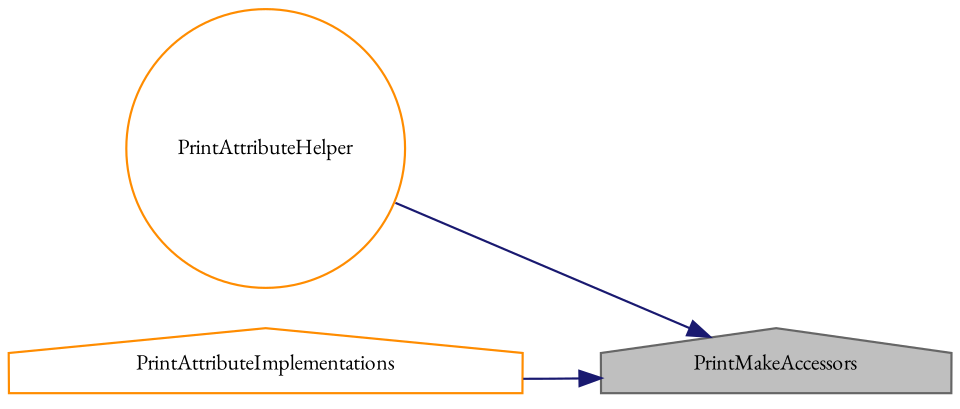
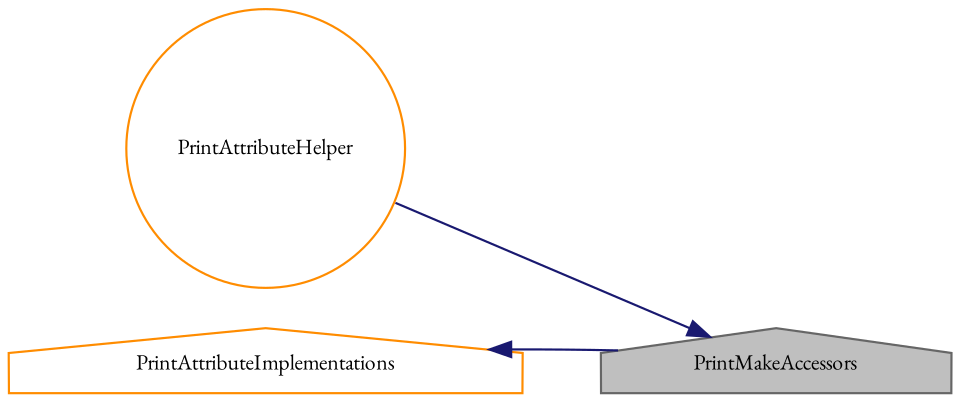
(551, 379) -> (565, 350)
